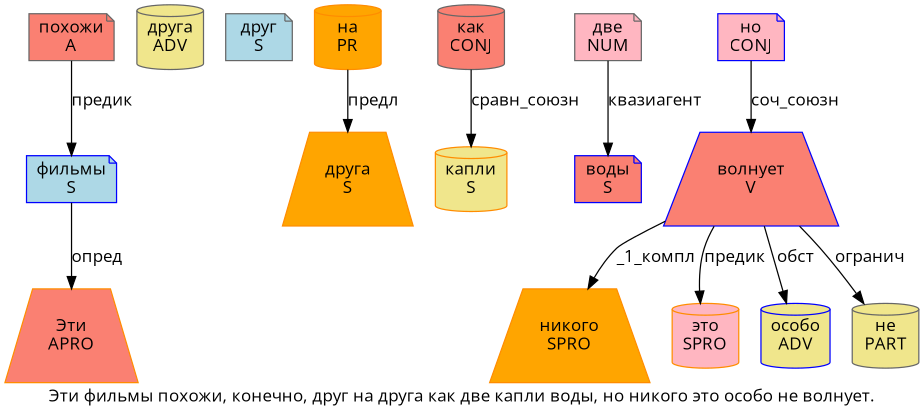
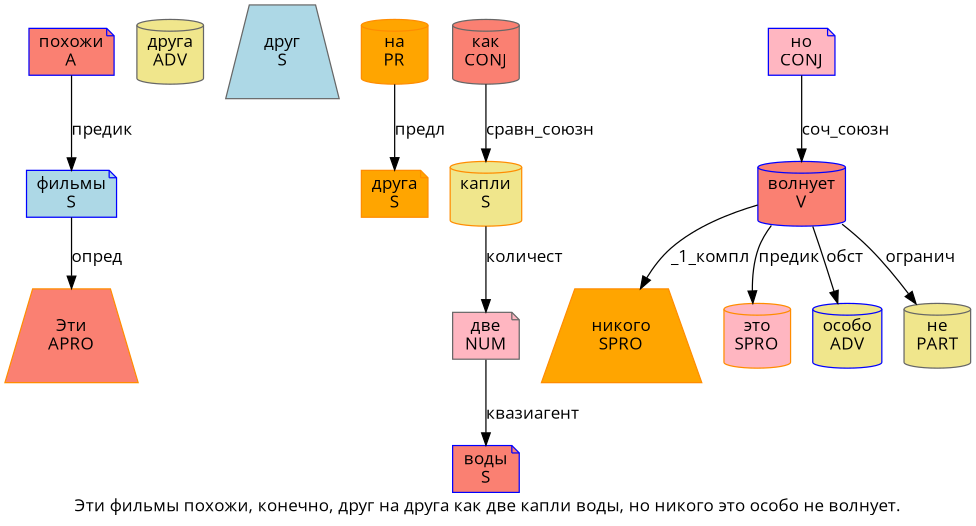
(72, 37) -> (72, 52)
(259, 37) -> (282, 52)
(348, 179) -> (395, 194)
(751, 179) -> (802, 194)
none -> (486, 263)
